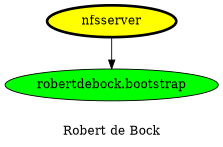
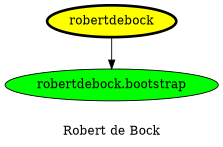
(112, 21) -> (112, 21)
